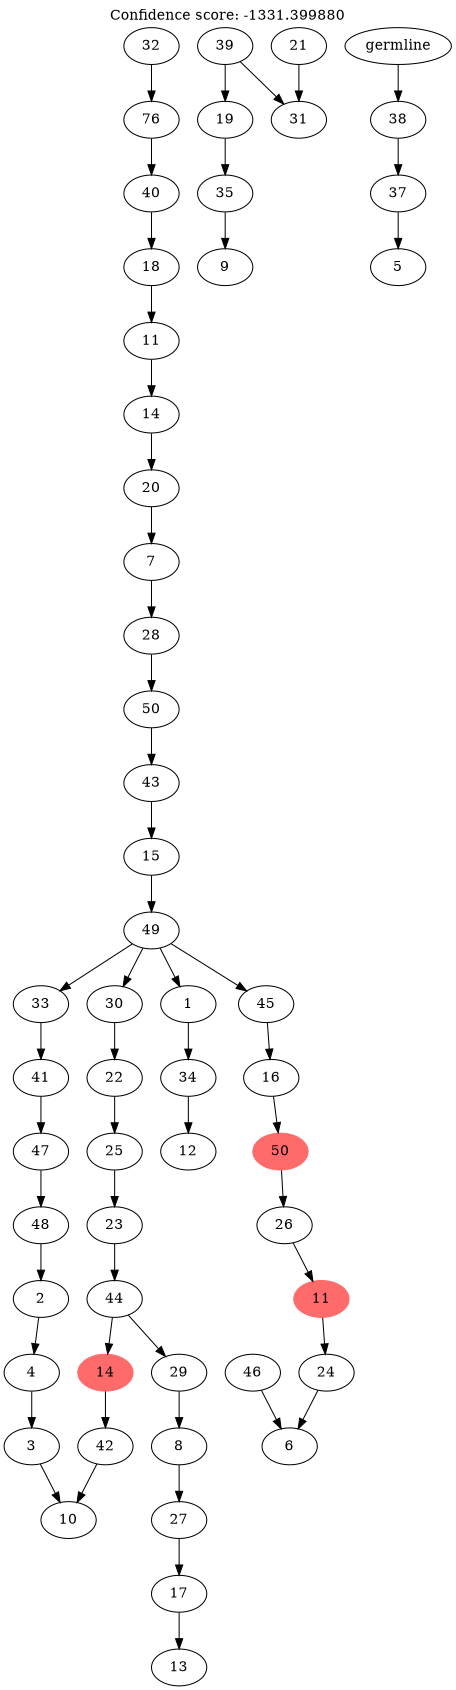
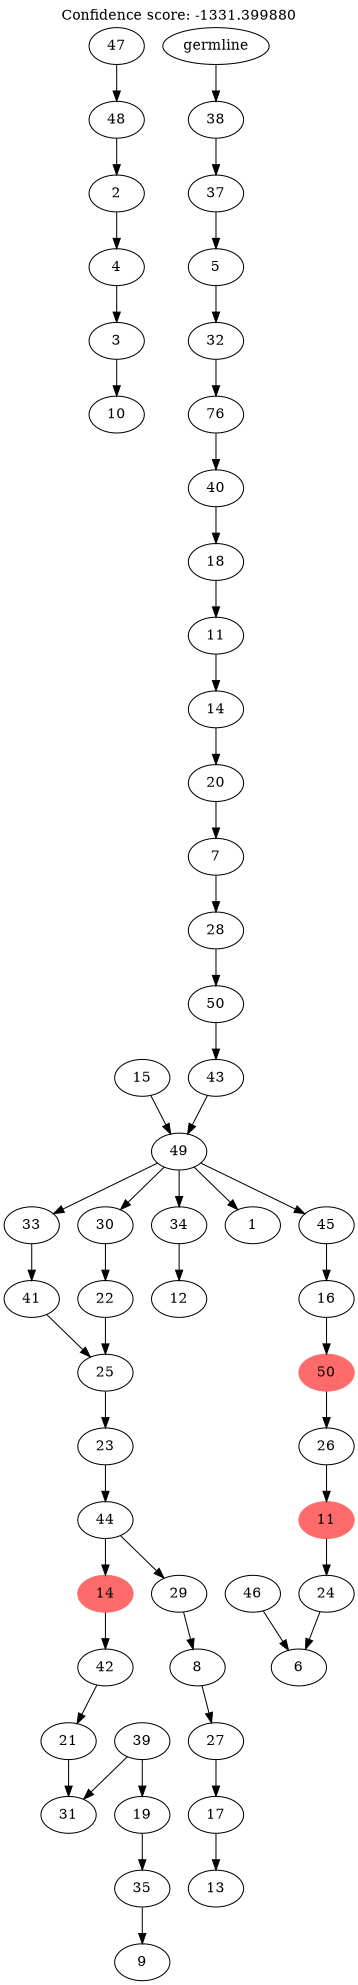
none -> (216, 299)
(151, 815) -> (200, 1110)
(188, 1036) -> (179, 1183)
(41, 1110) -> (65, 1332)
(89, 1479) -> (89, 1700)
